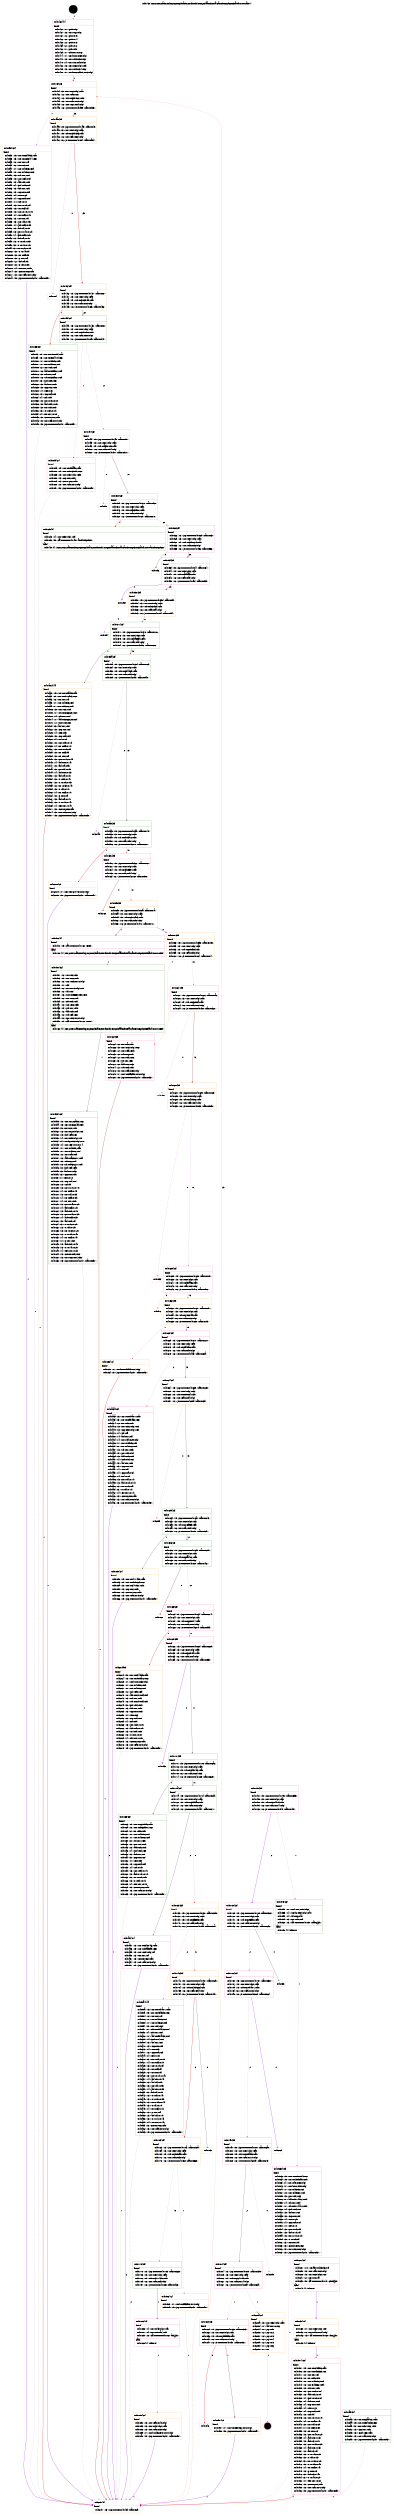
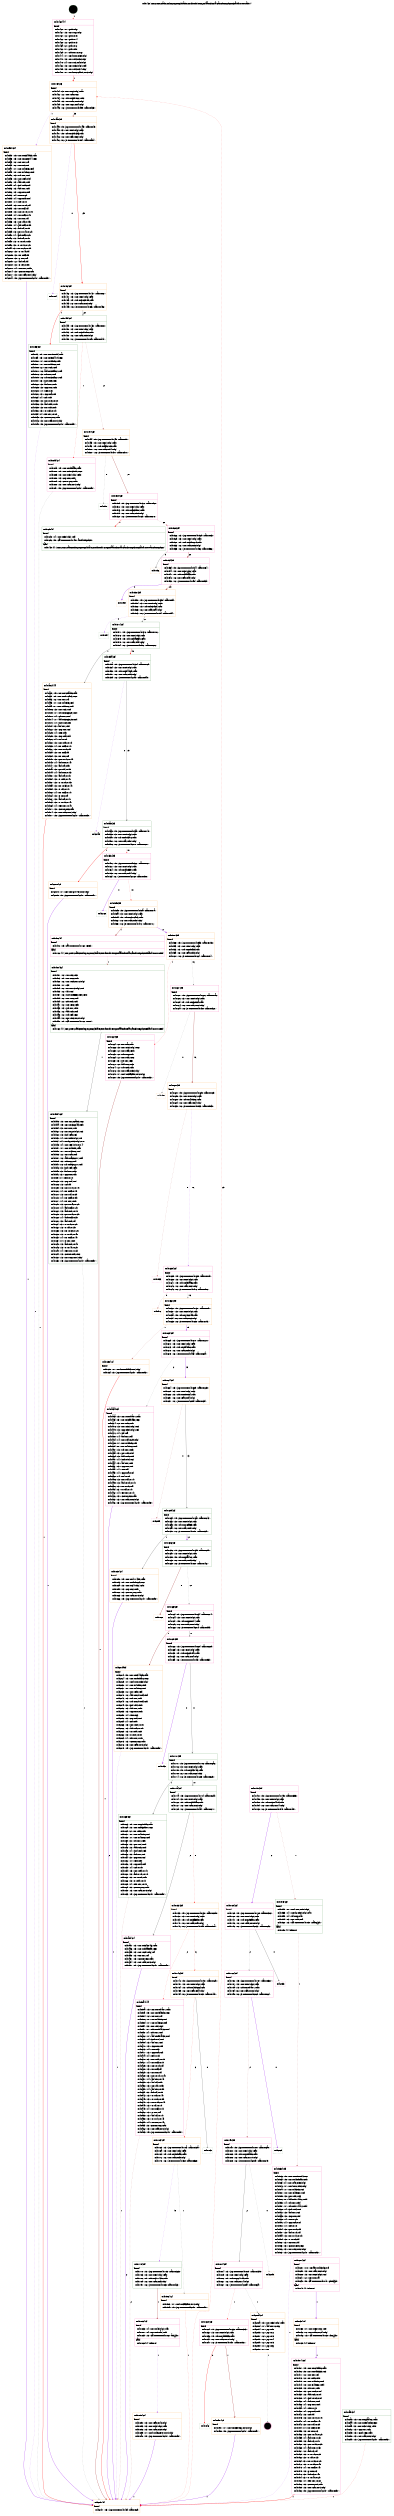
(111, 895) -> (111, 895)
(191, 2067) -> (191, 2067)
